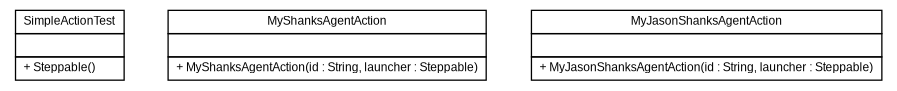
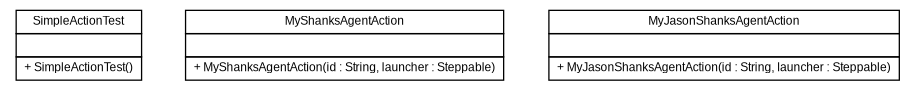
(60, 68) -> (79, 68)
